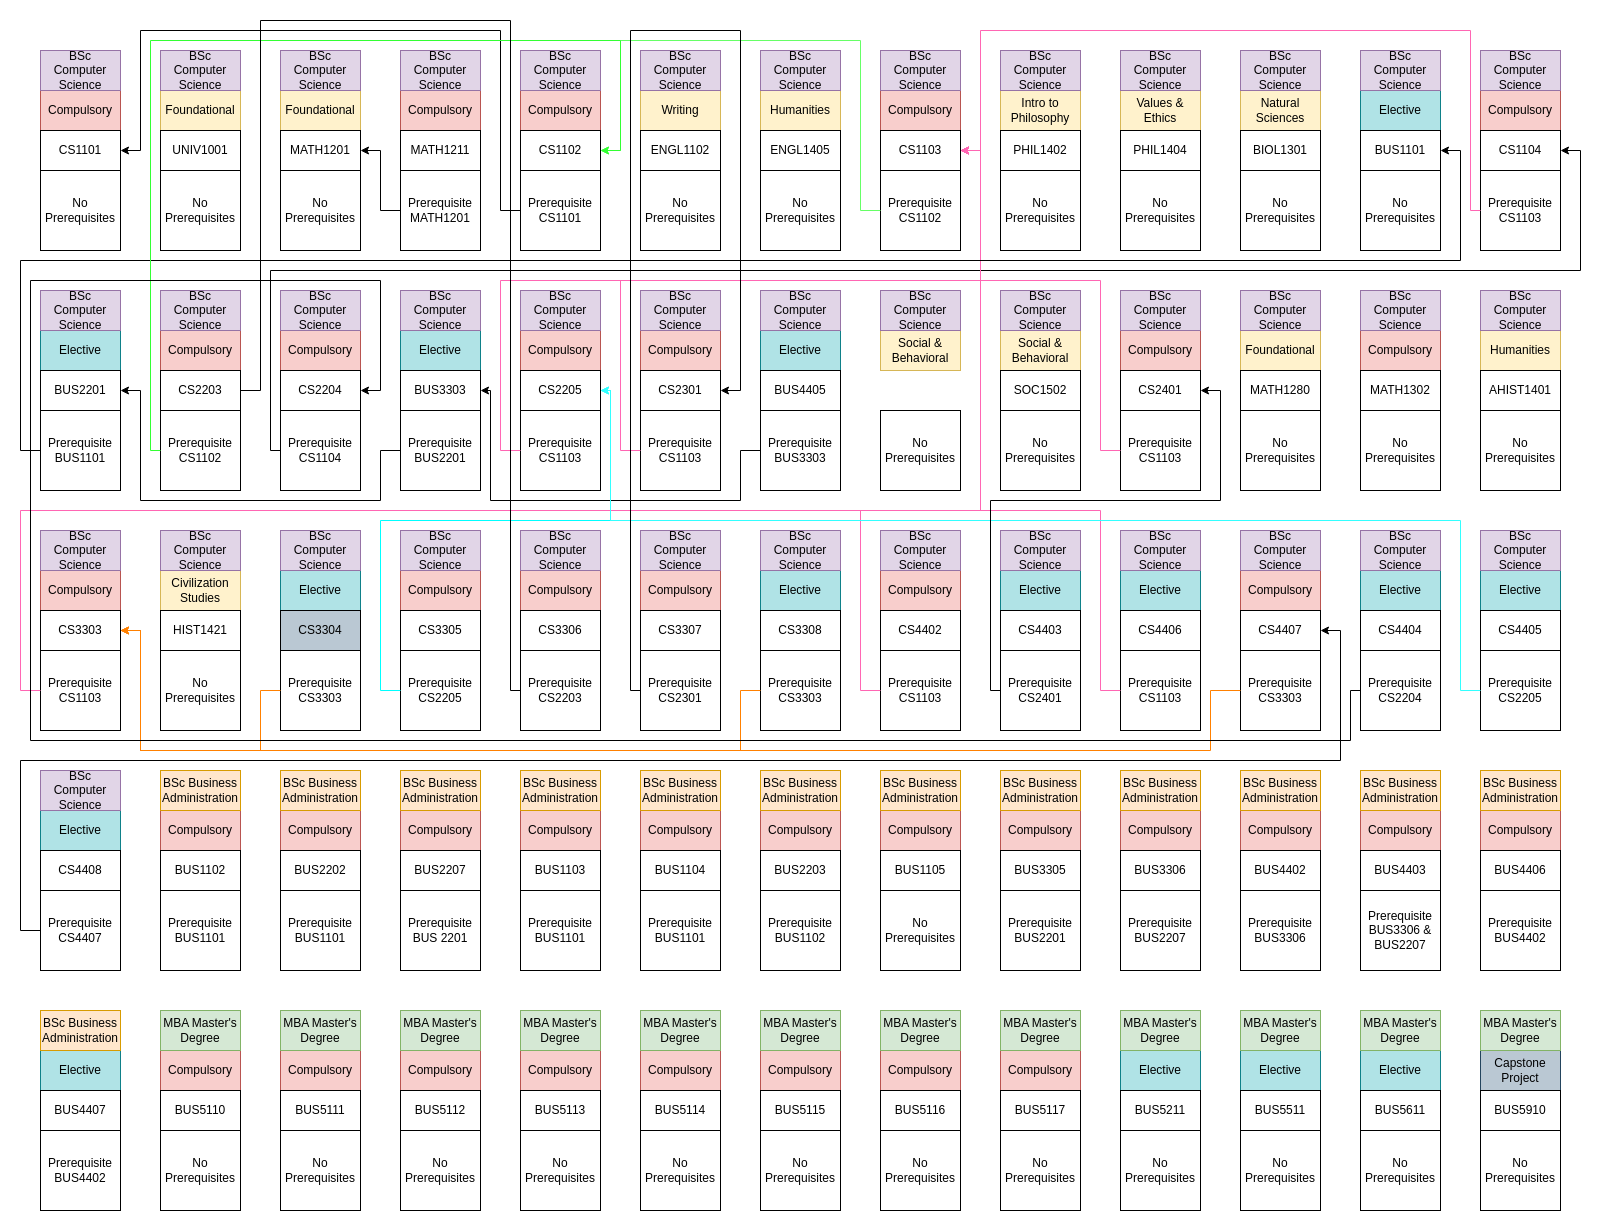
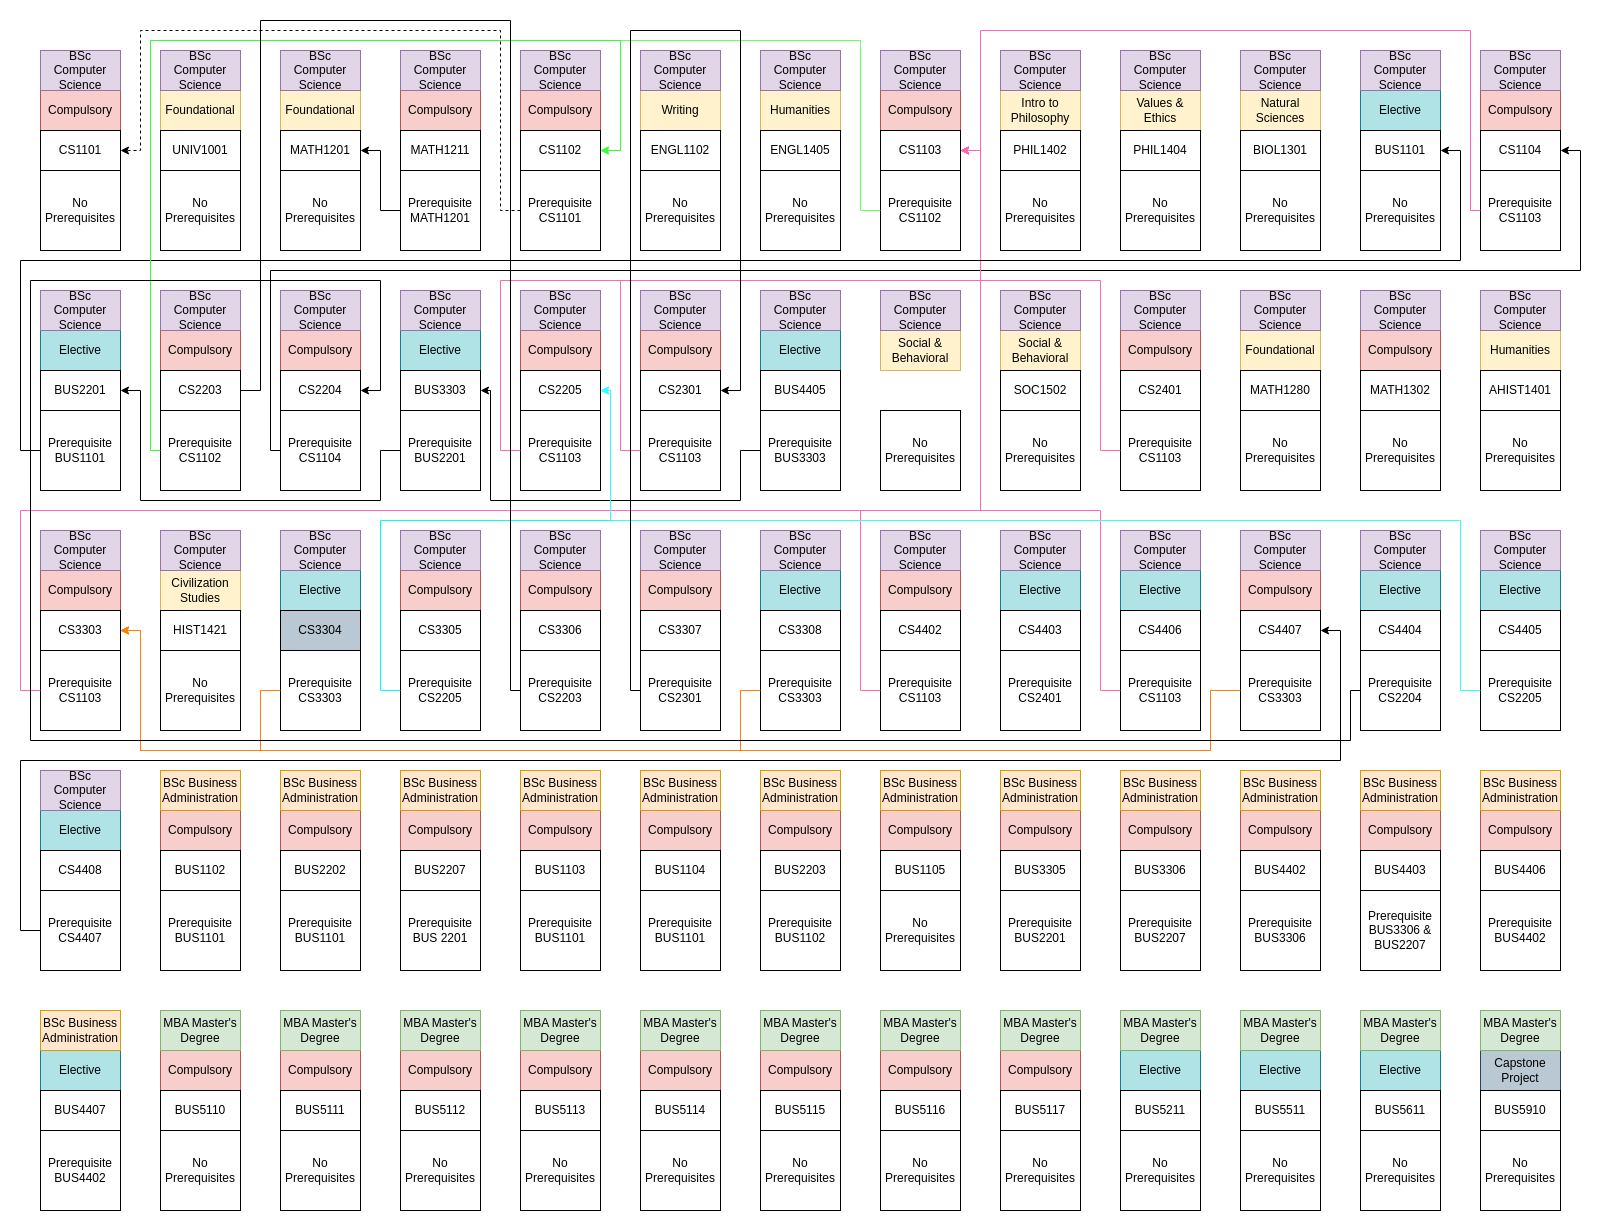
(354, 31) -> (354, 31)
(1067, 501) -> none
